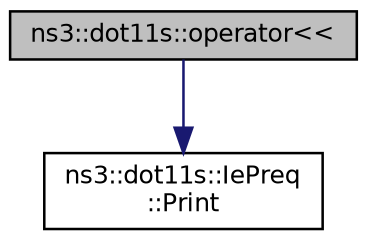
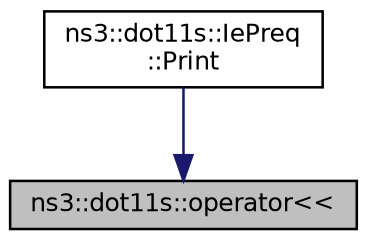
(183, 93) -> (183, 121)
